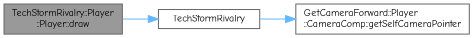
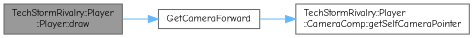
(209, 19) -> (209, 19)
(383, 19) -> (383, 19)
